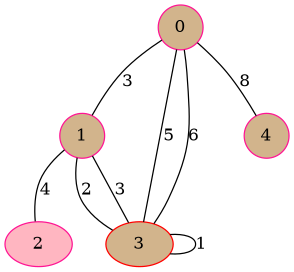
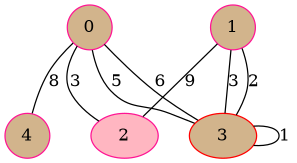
(122, 73) -> (69, 89)
(46, 190) -> (191, 82)
